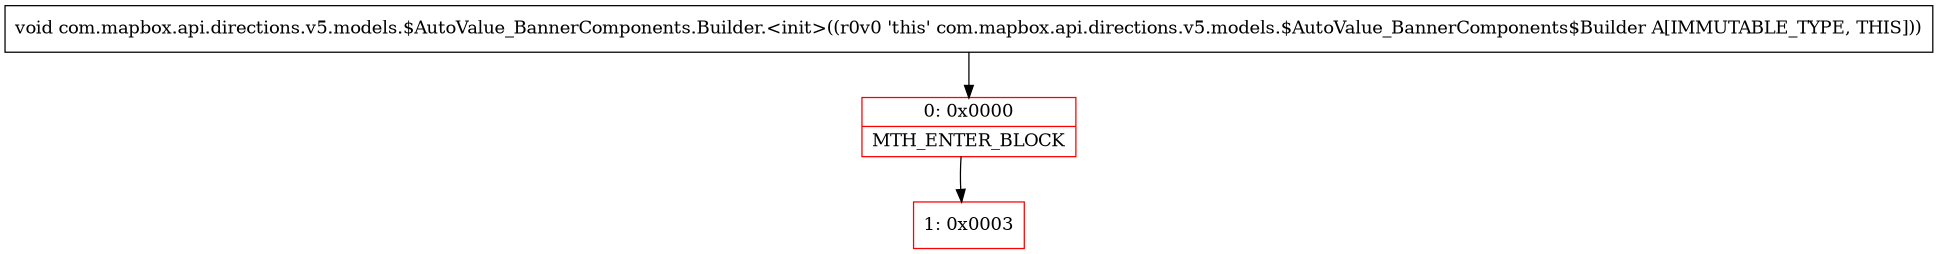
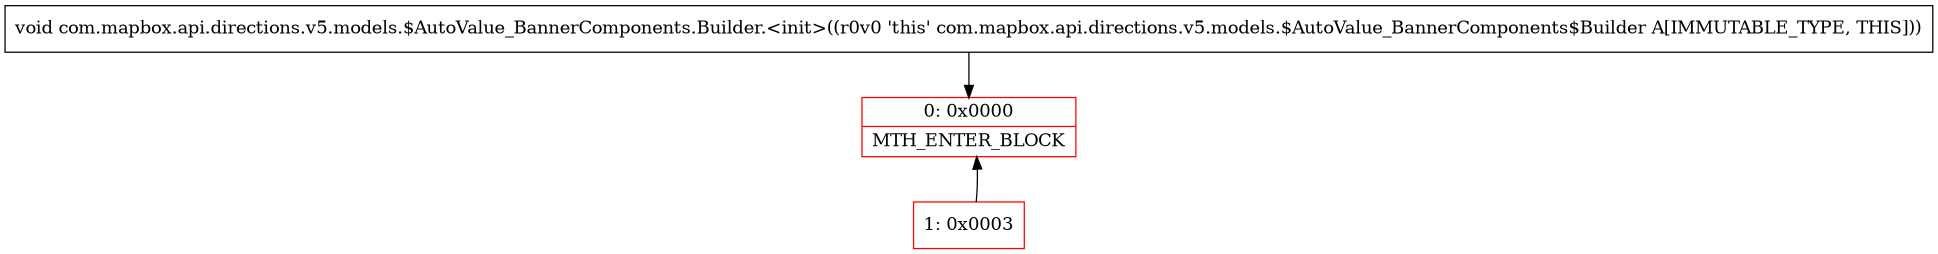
(960, 173) -> (977, 186)
